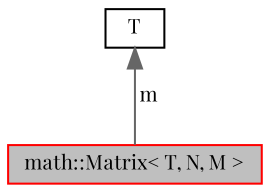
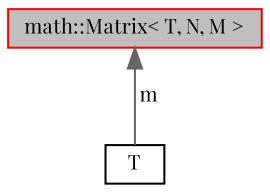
(135, 107) -> (135, 107)
